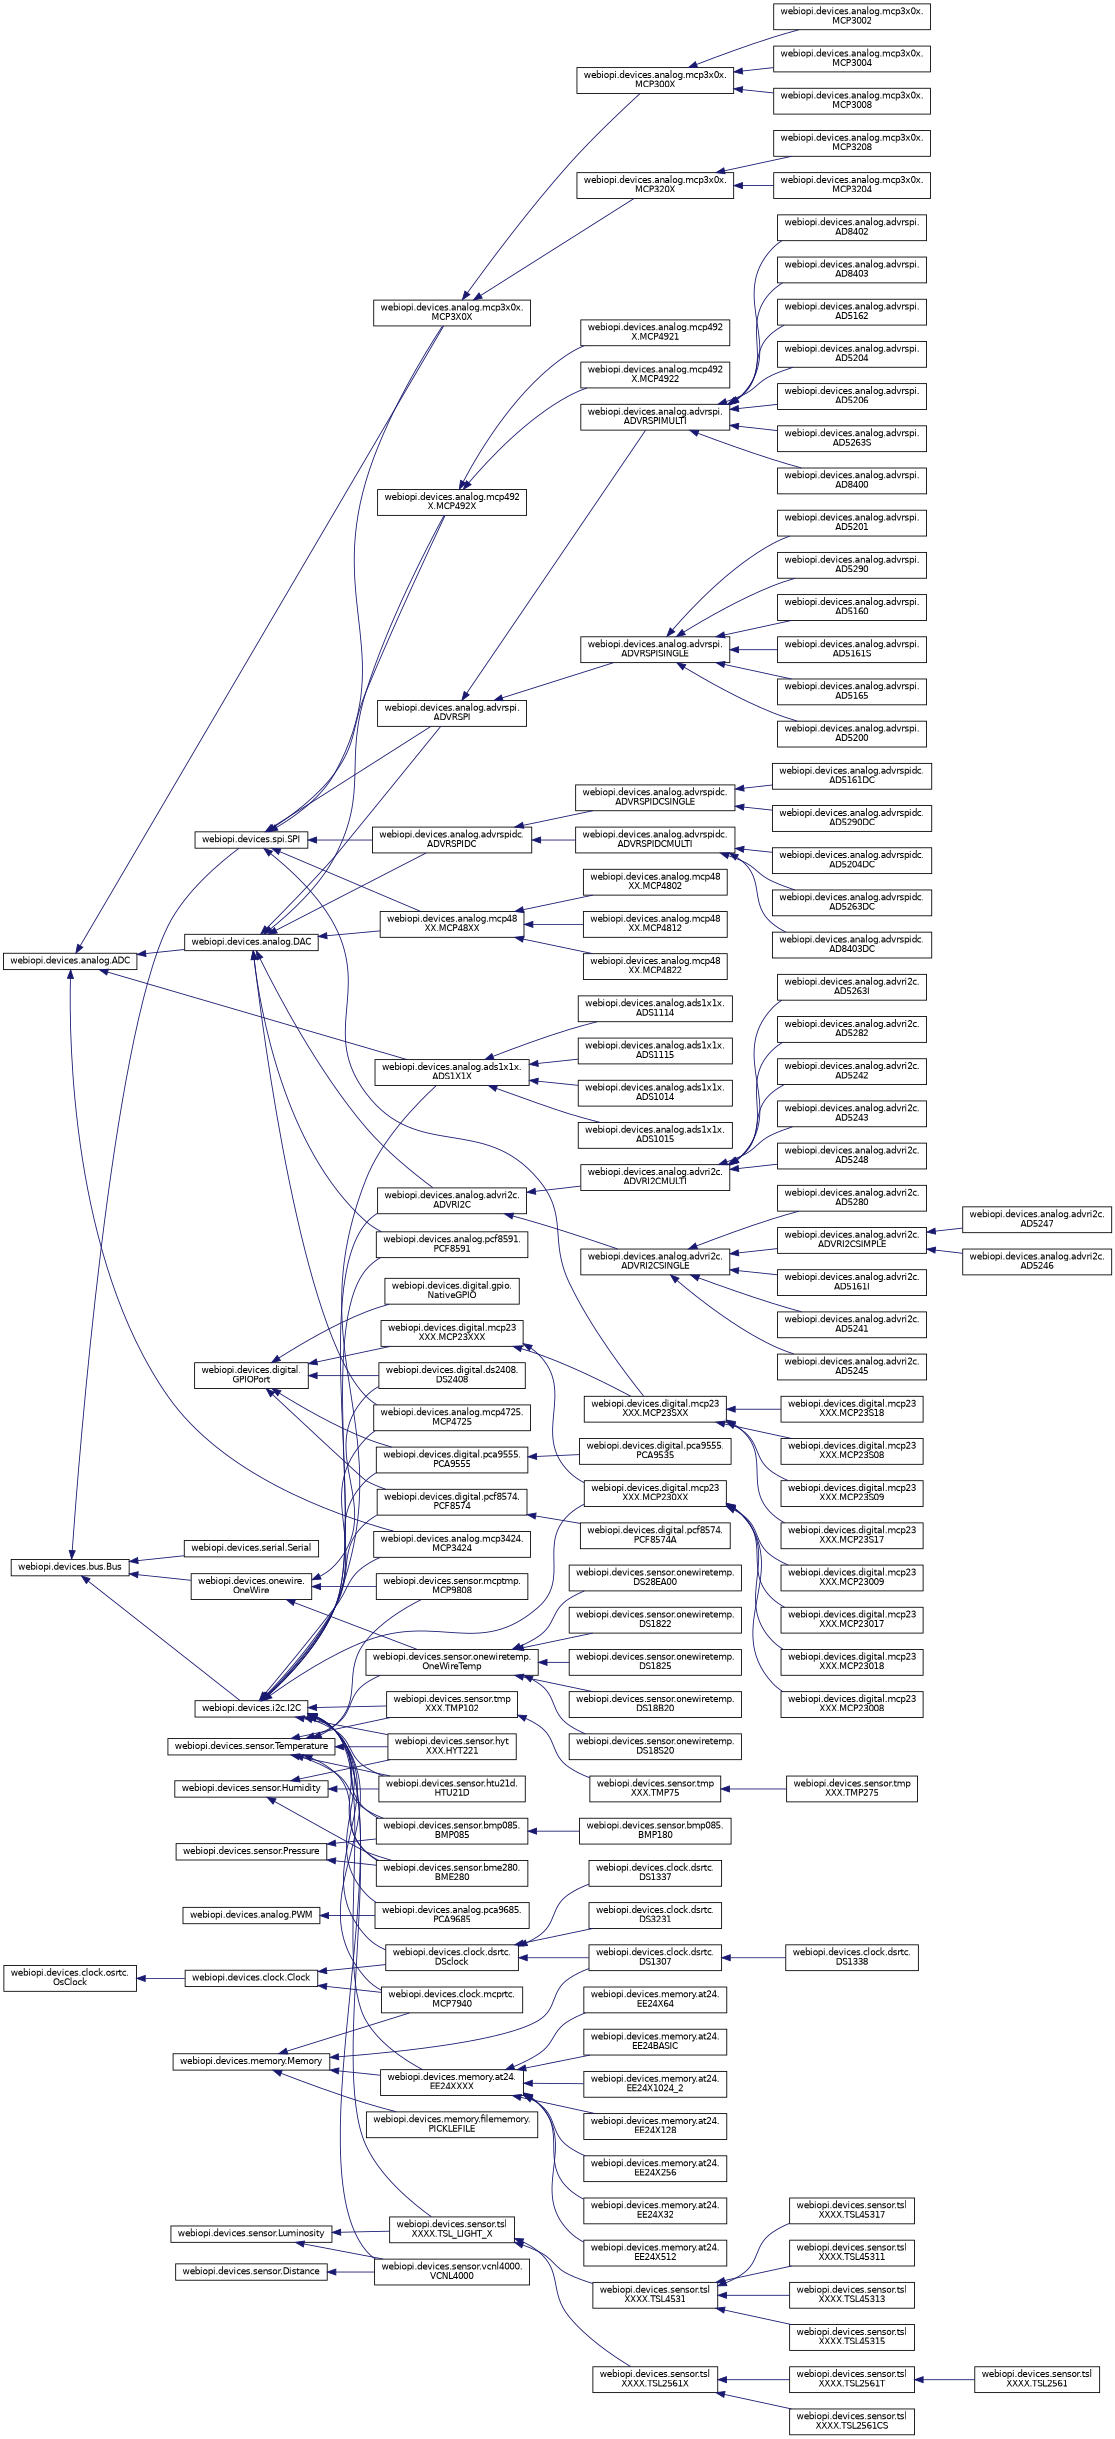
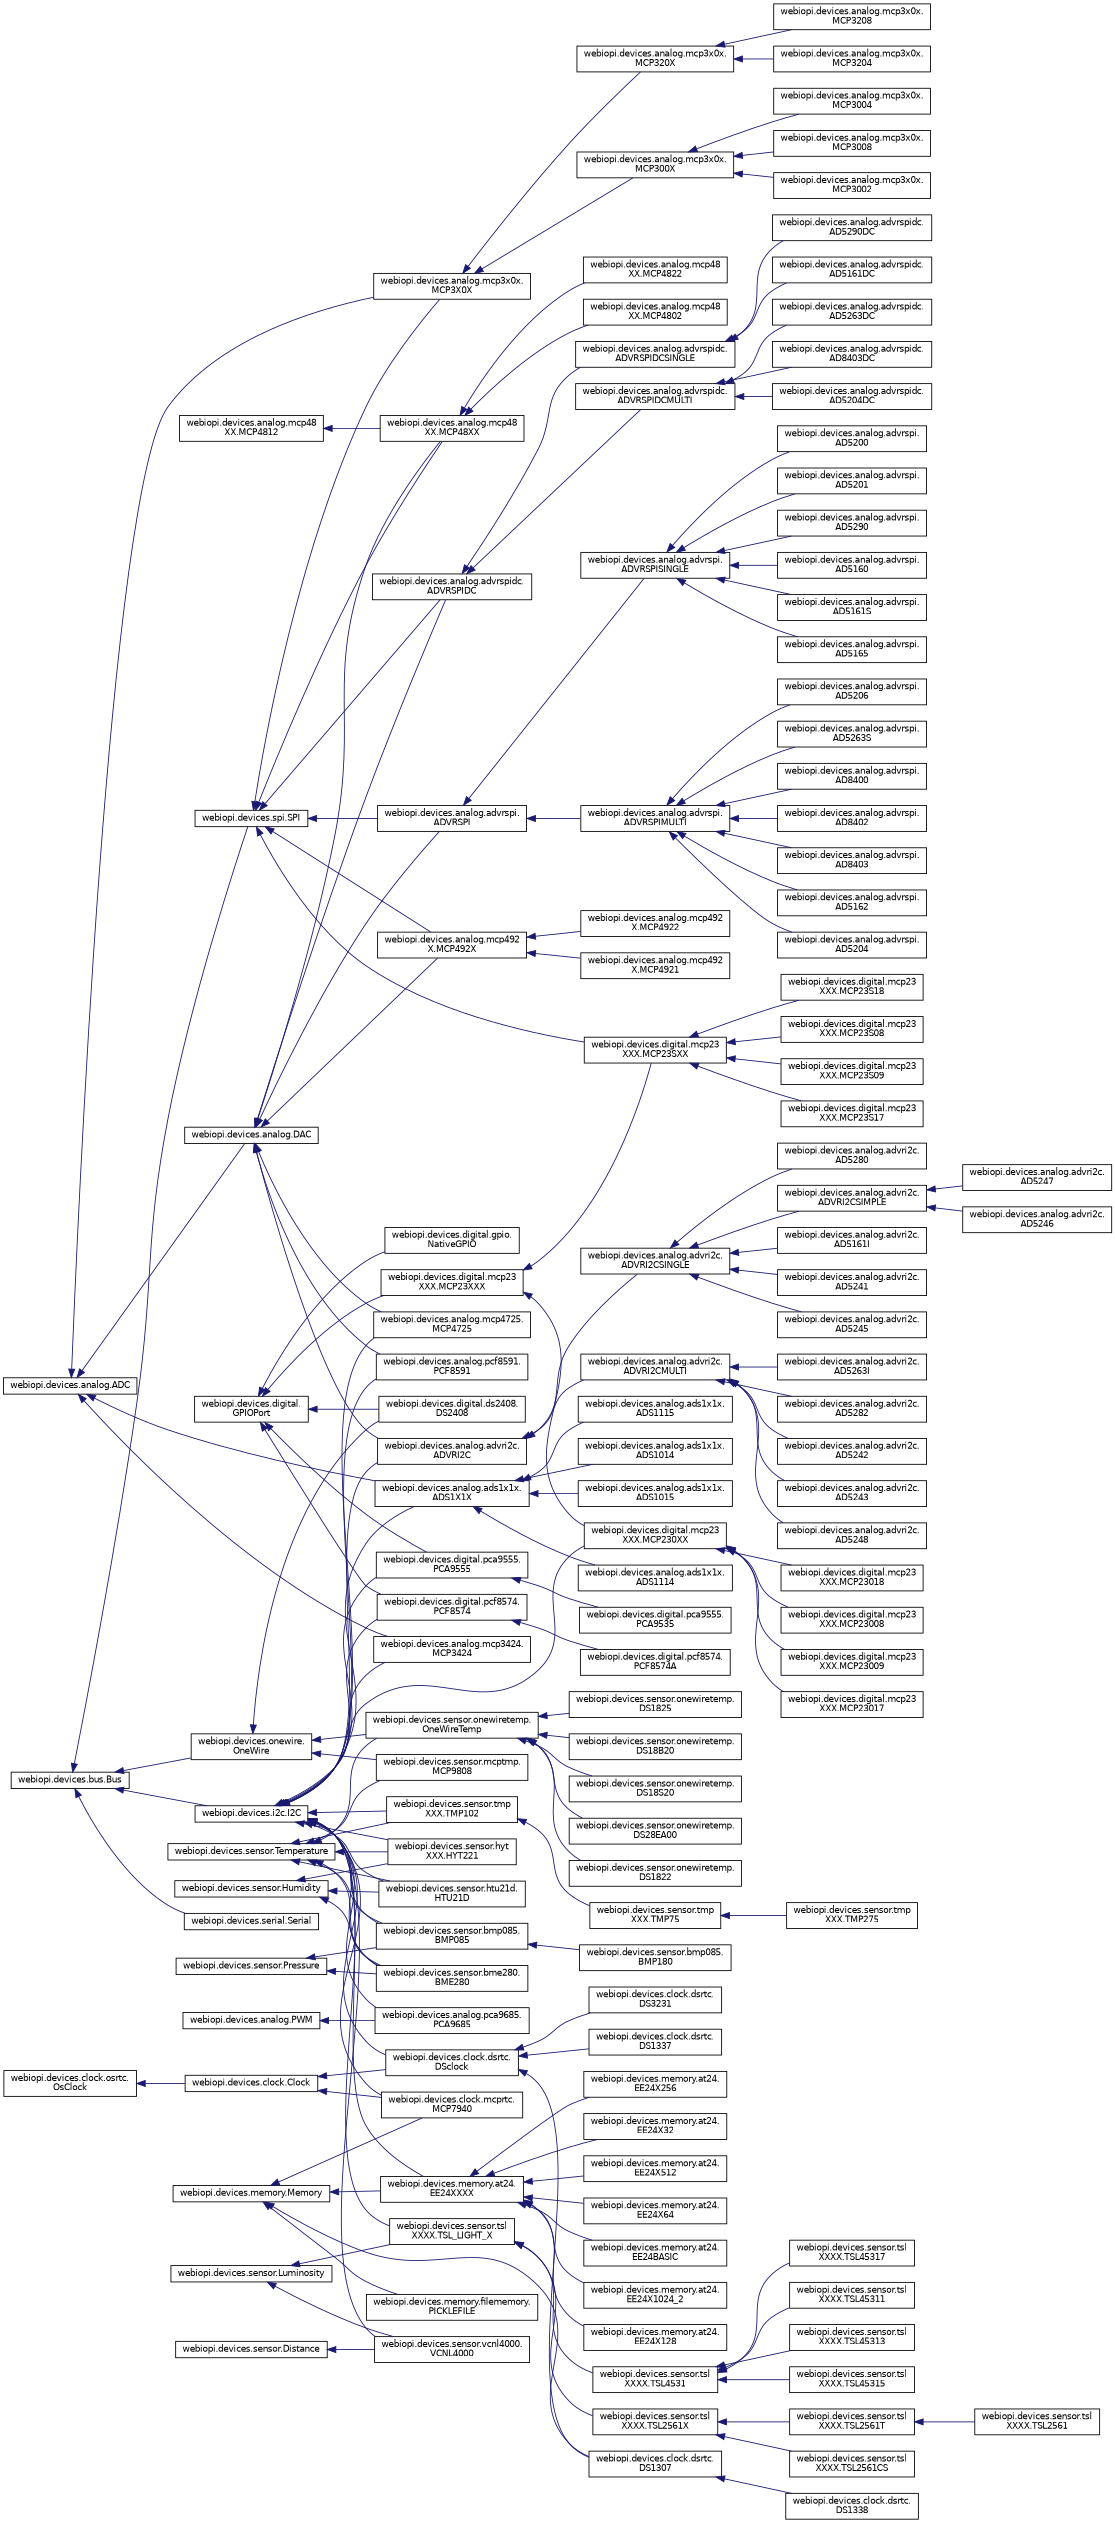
(558, 924) -> (350, 428)
